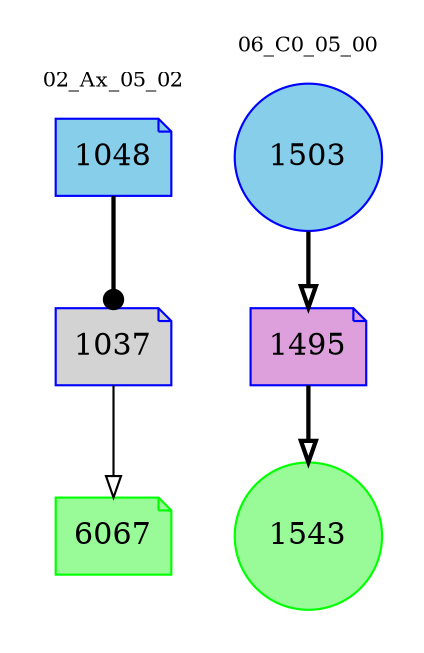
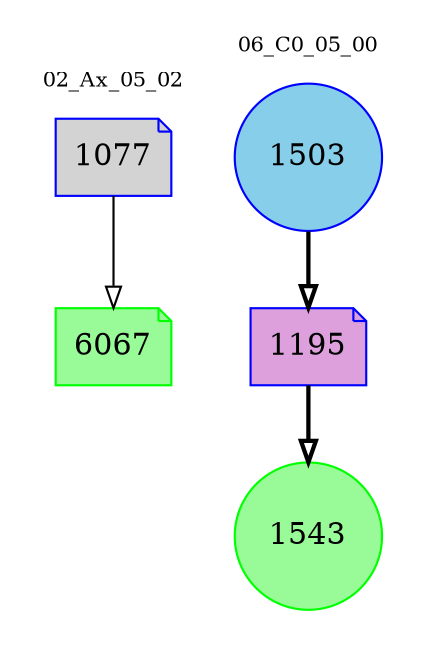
(114, 157) -> none
(114, 347) -> (114, 157)
(308, 347) -> (308, 347)
